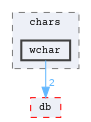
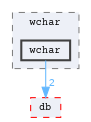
(46, 22) -> (46, 22)
